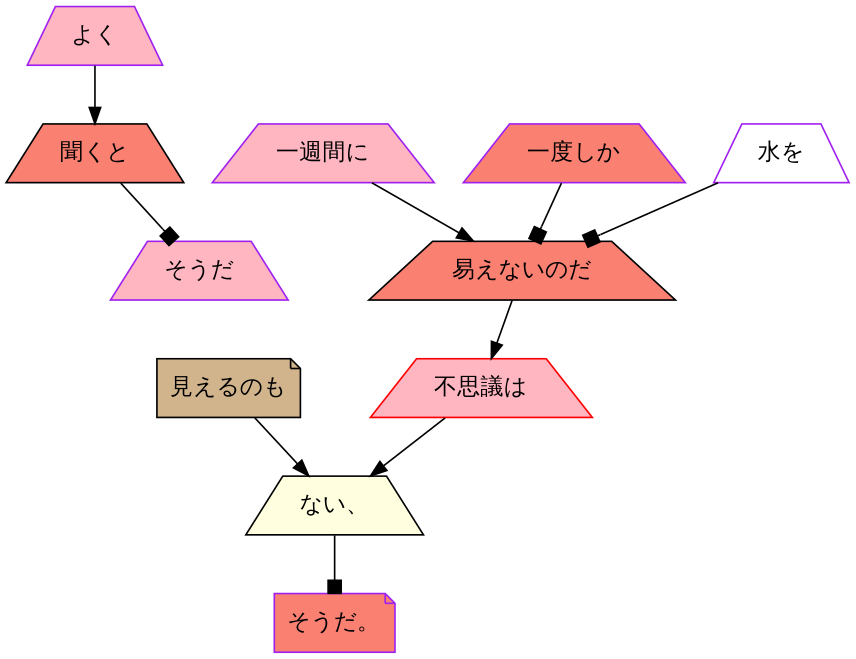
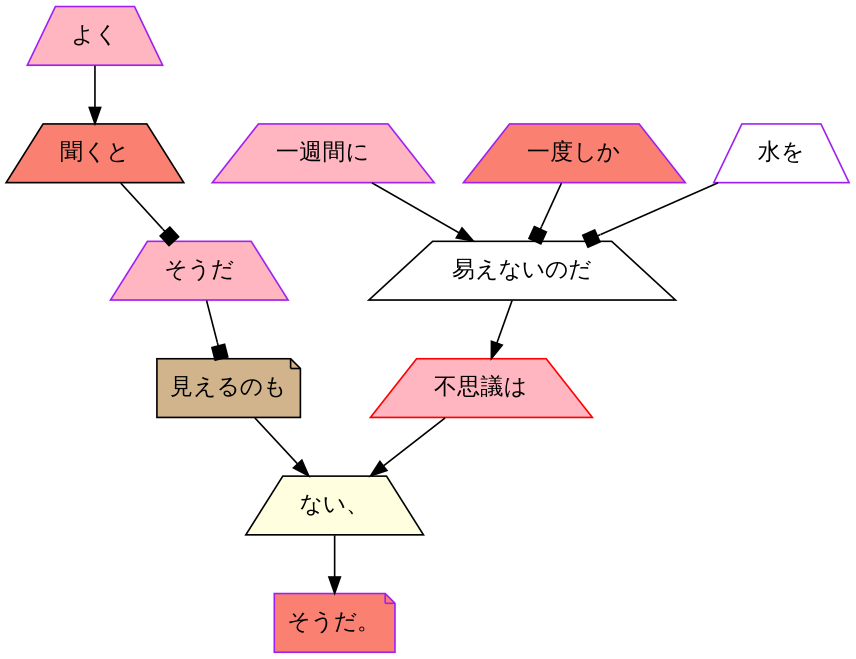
(522, 271) -> (522, 271)
none -> (212, 322)
(335, 556) -> (335, 556)
